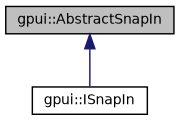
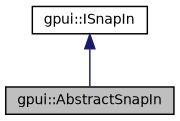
(90, 68) -> (90, 68)
